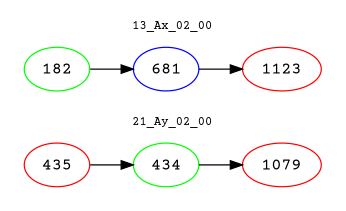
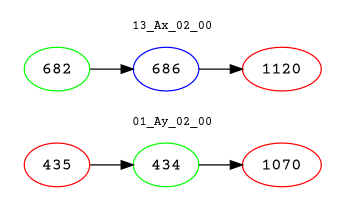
(57, 69) -> (57, 69)
(166, 69) -> (166, 69)
(282, 69) -> (282, 69)
(173, 122) -> (173, 122)
(282, 165) -> (282, 165)
